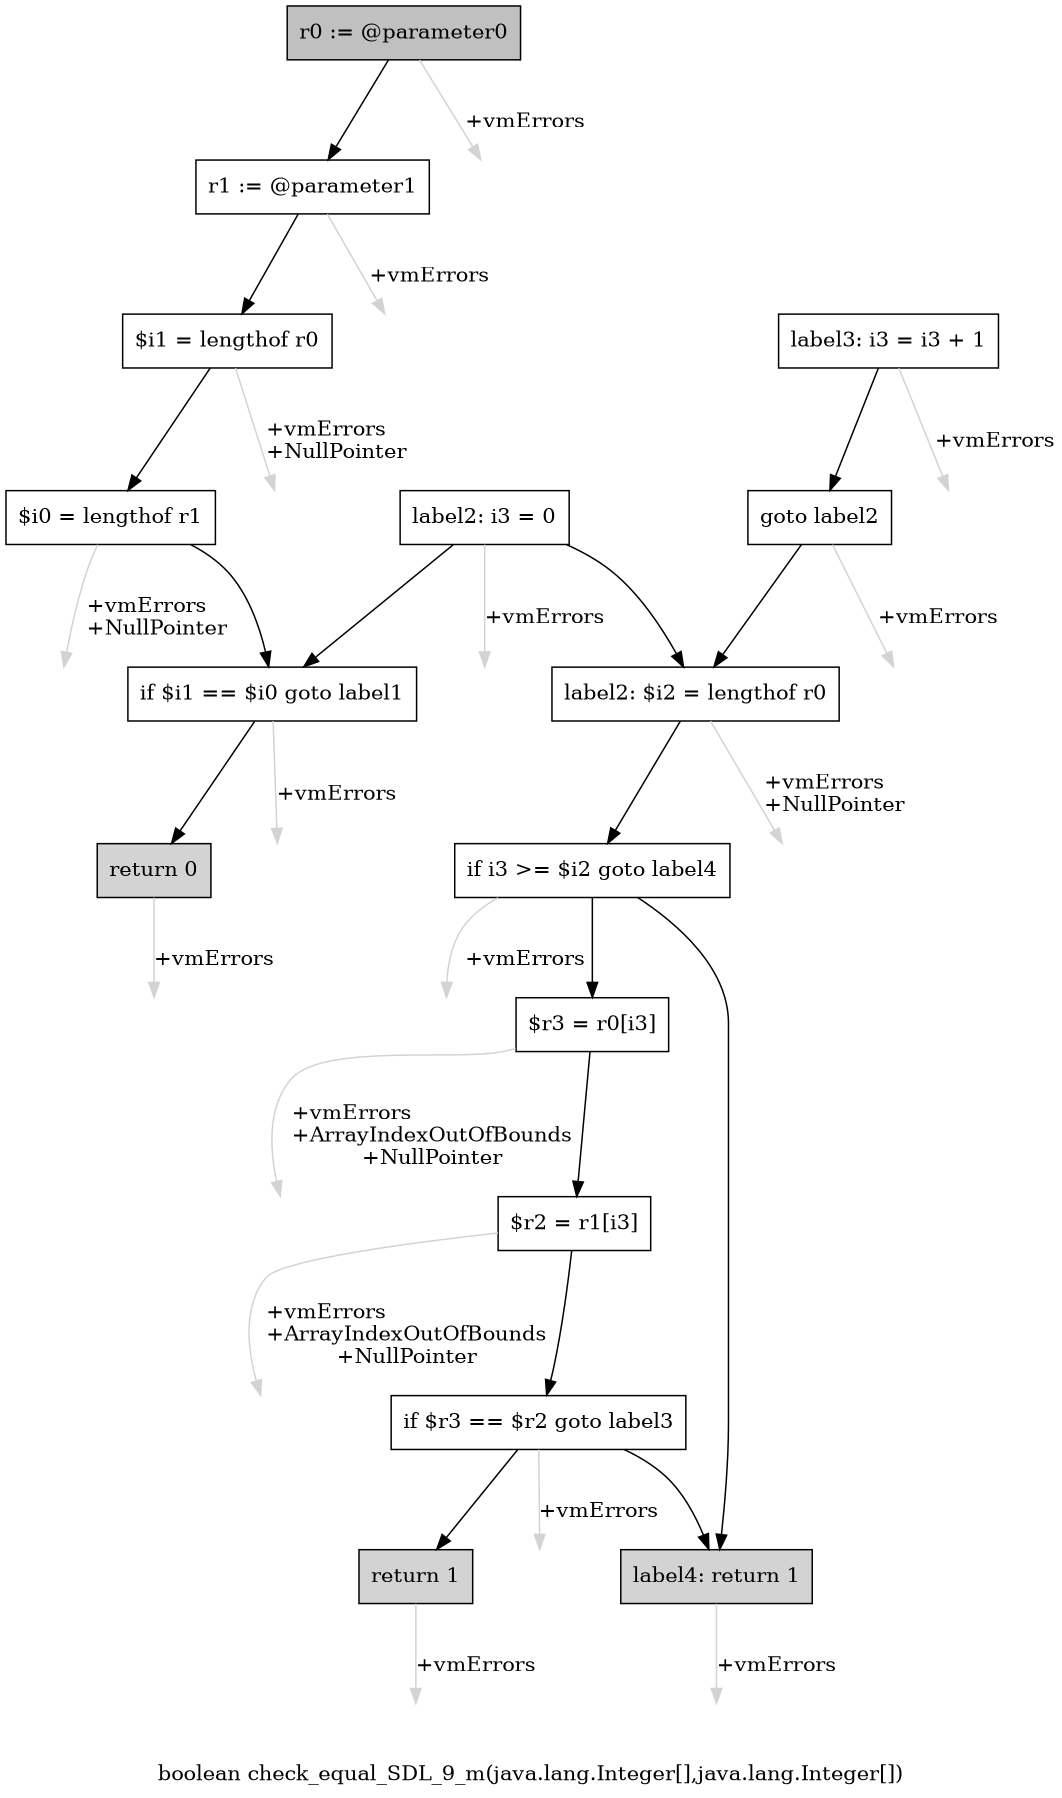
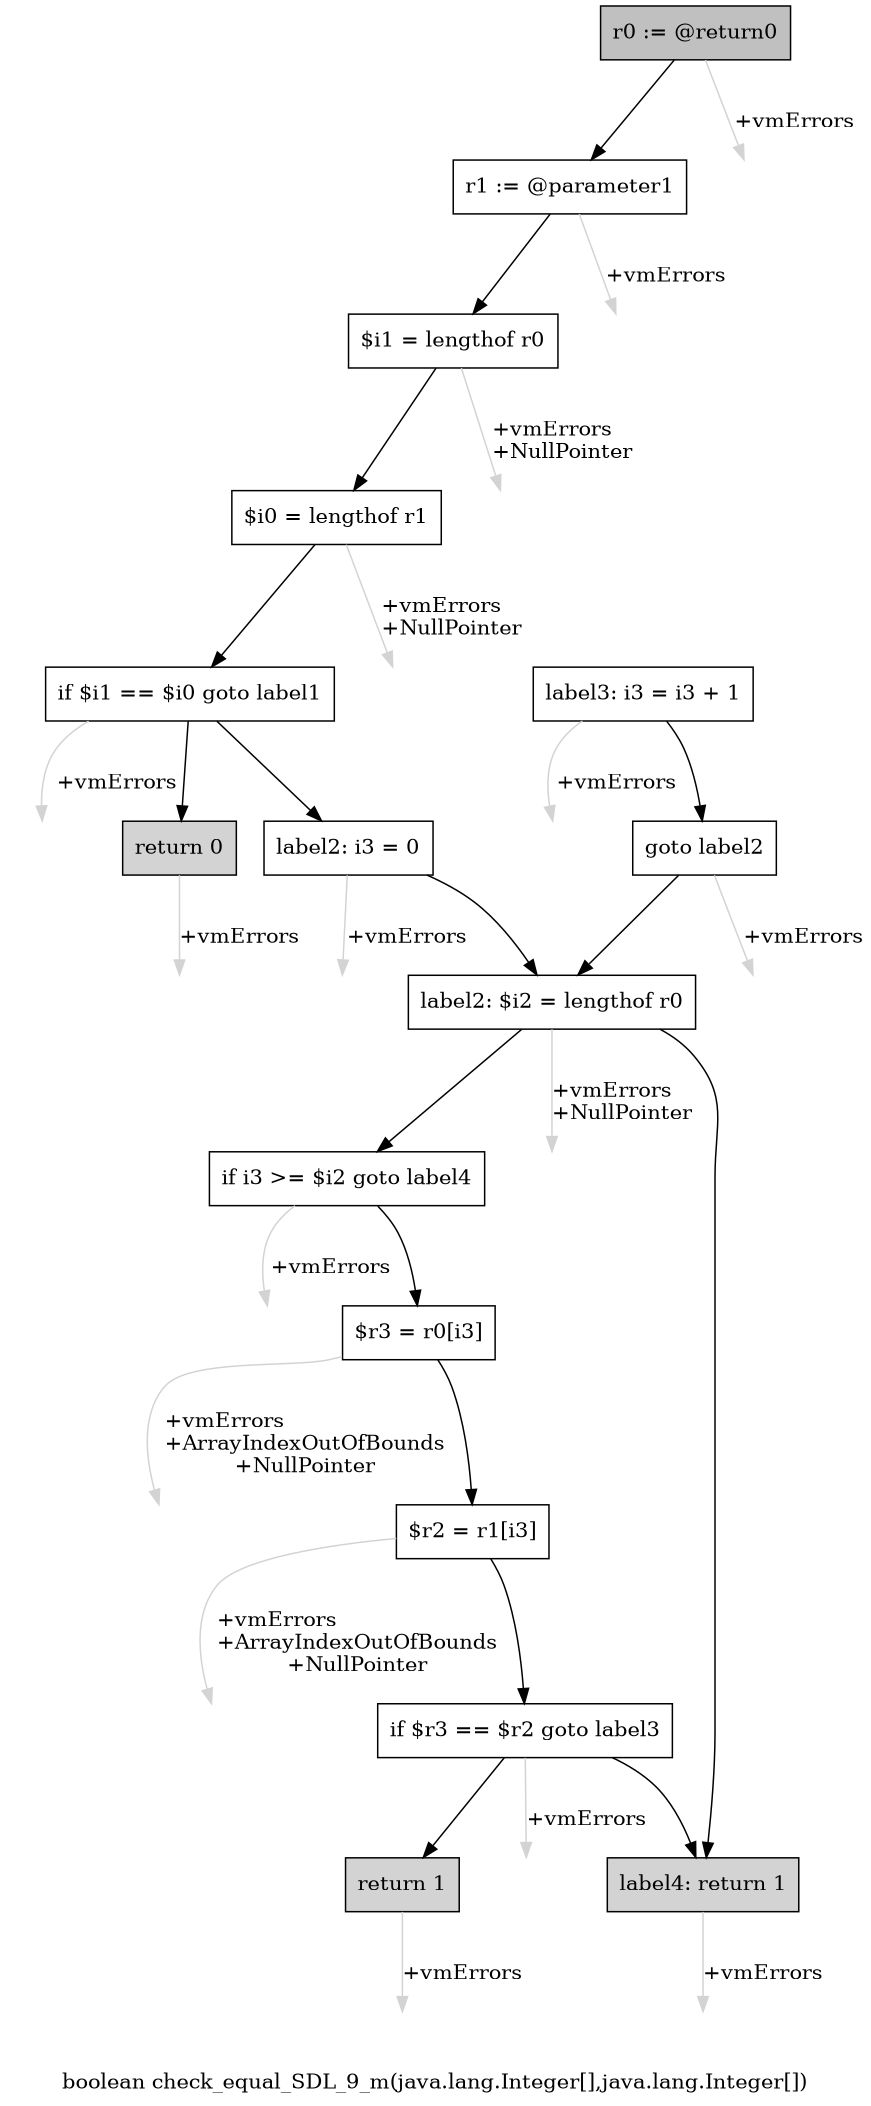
(404, 33) -> (696, 33)
(385, 601) -> (264, 766)
(728, 1198) -> (715, 1425)
